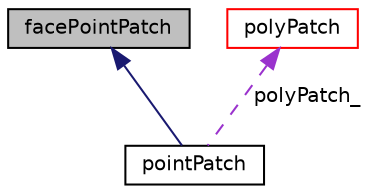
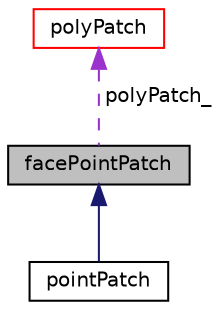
(237, 105) -> (99, 107)
